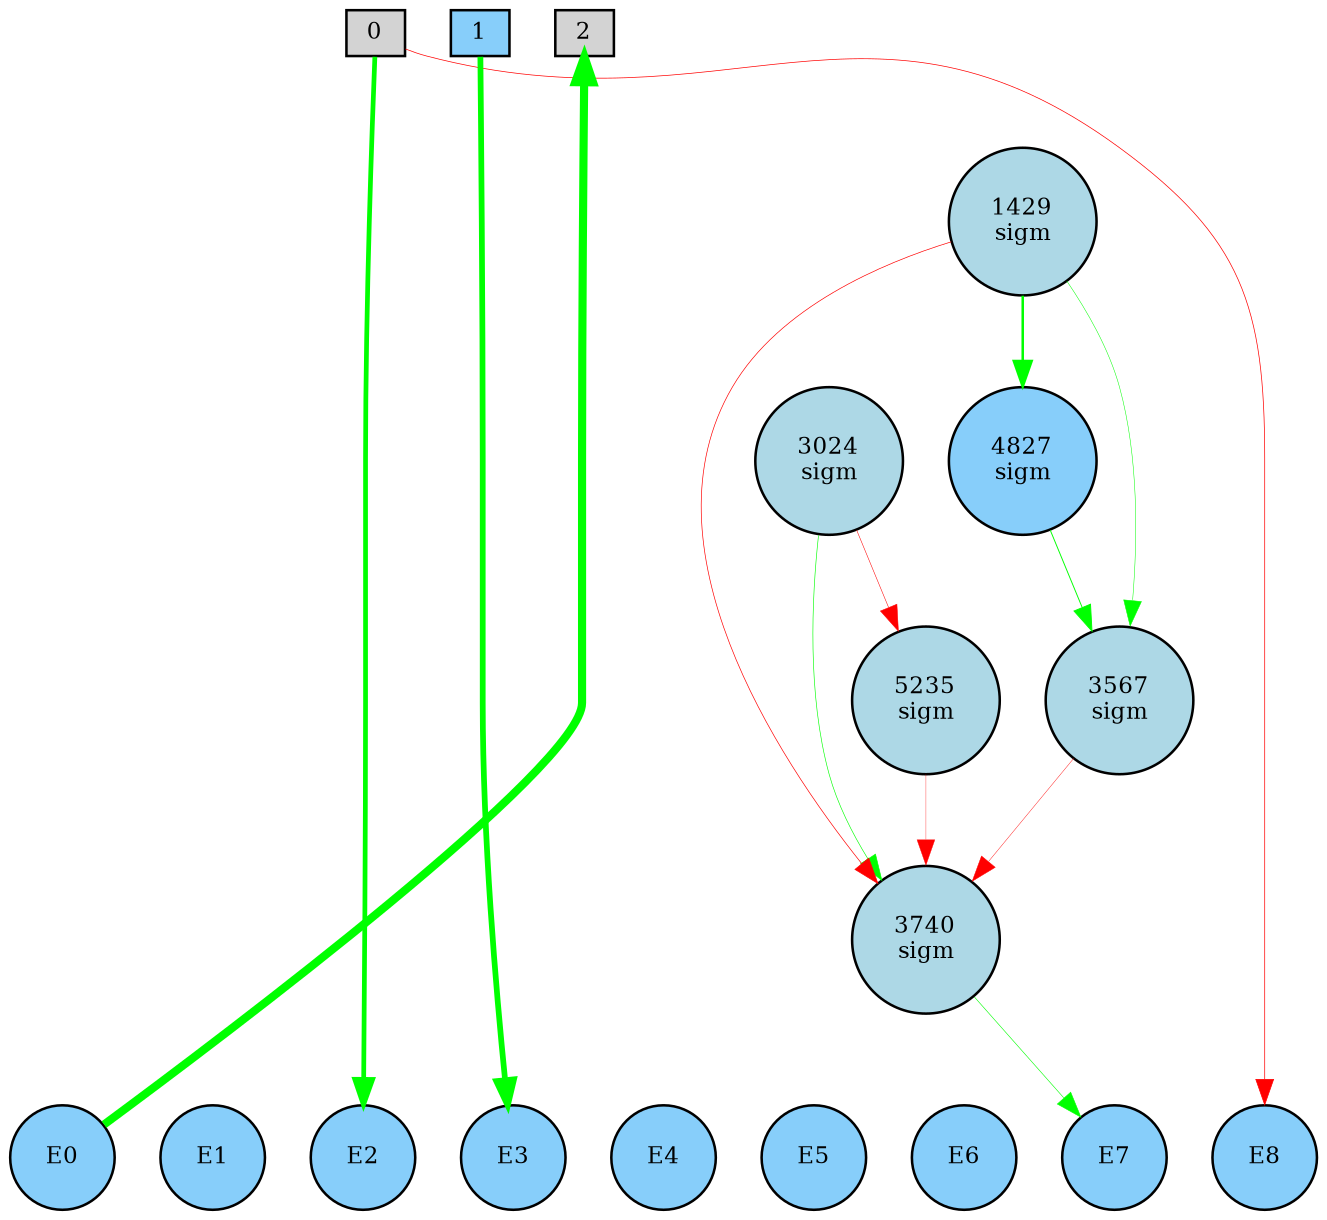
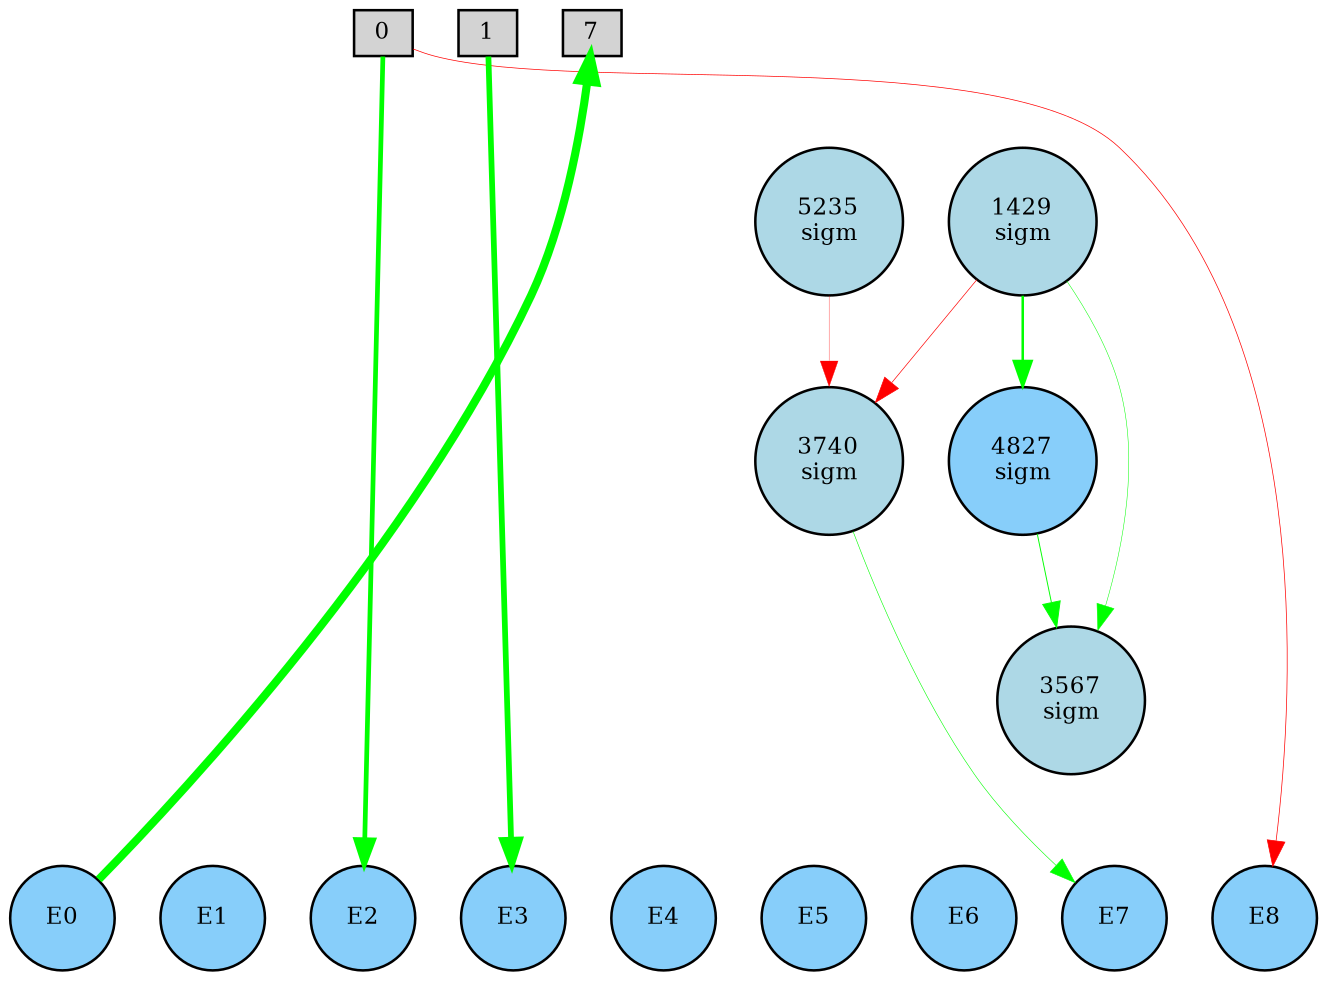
(480, 33) -> (488, 33)
(585, 33) -> (592, 33)
(829, 461) -> none
(1031, 810) -> none
